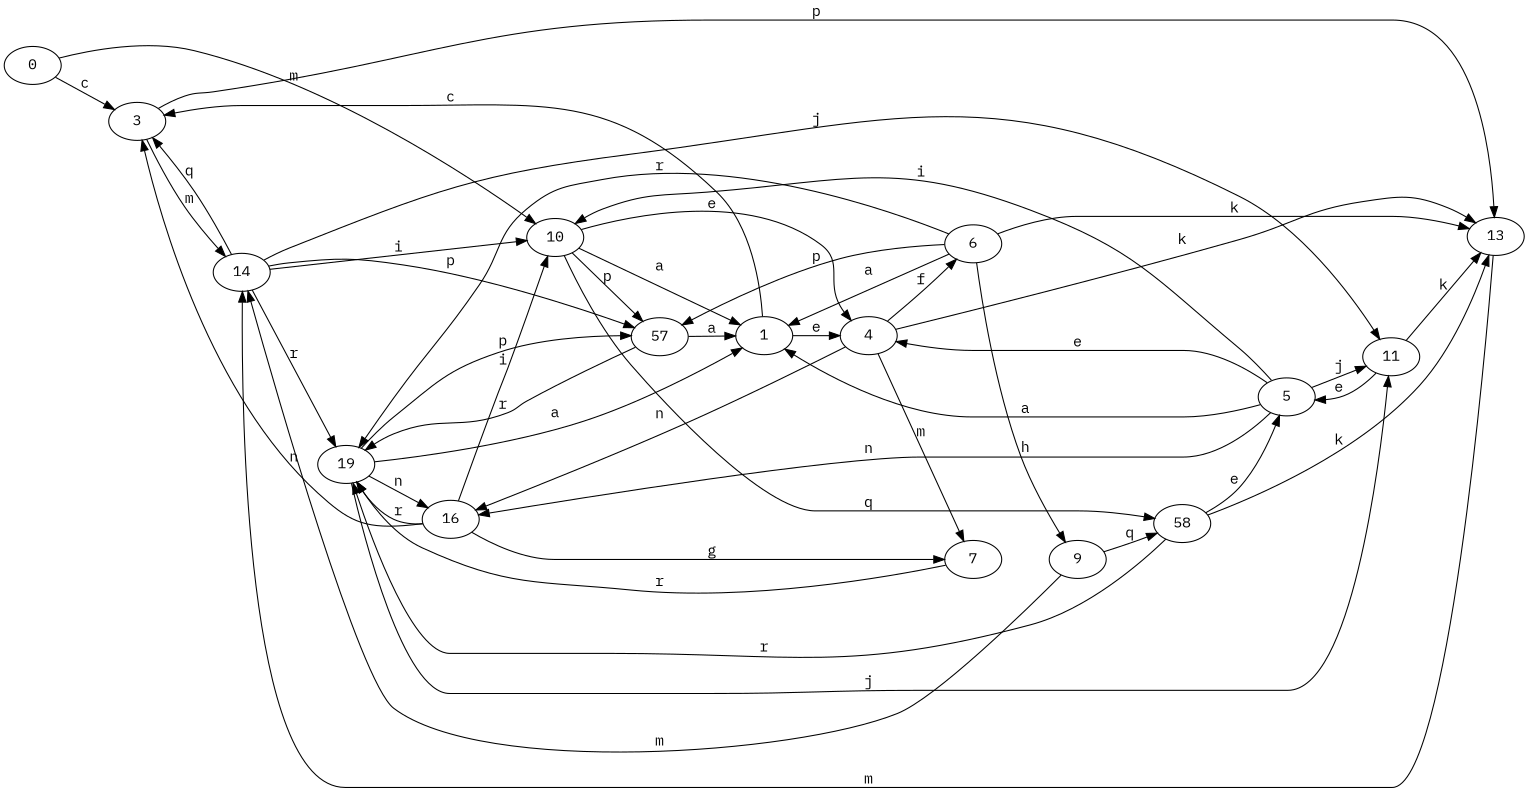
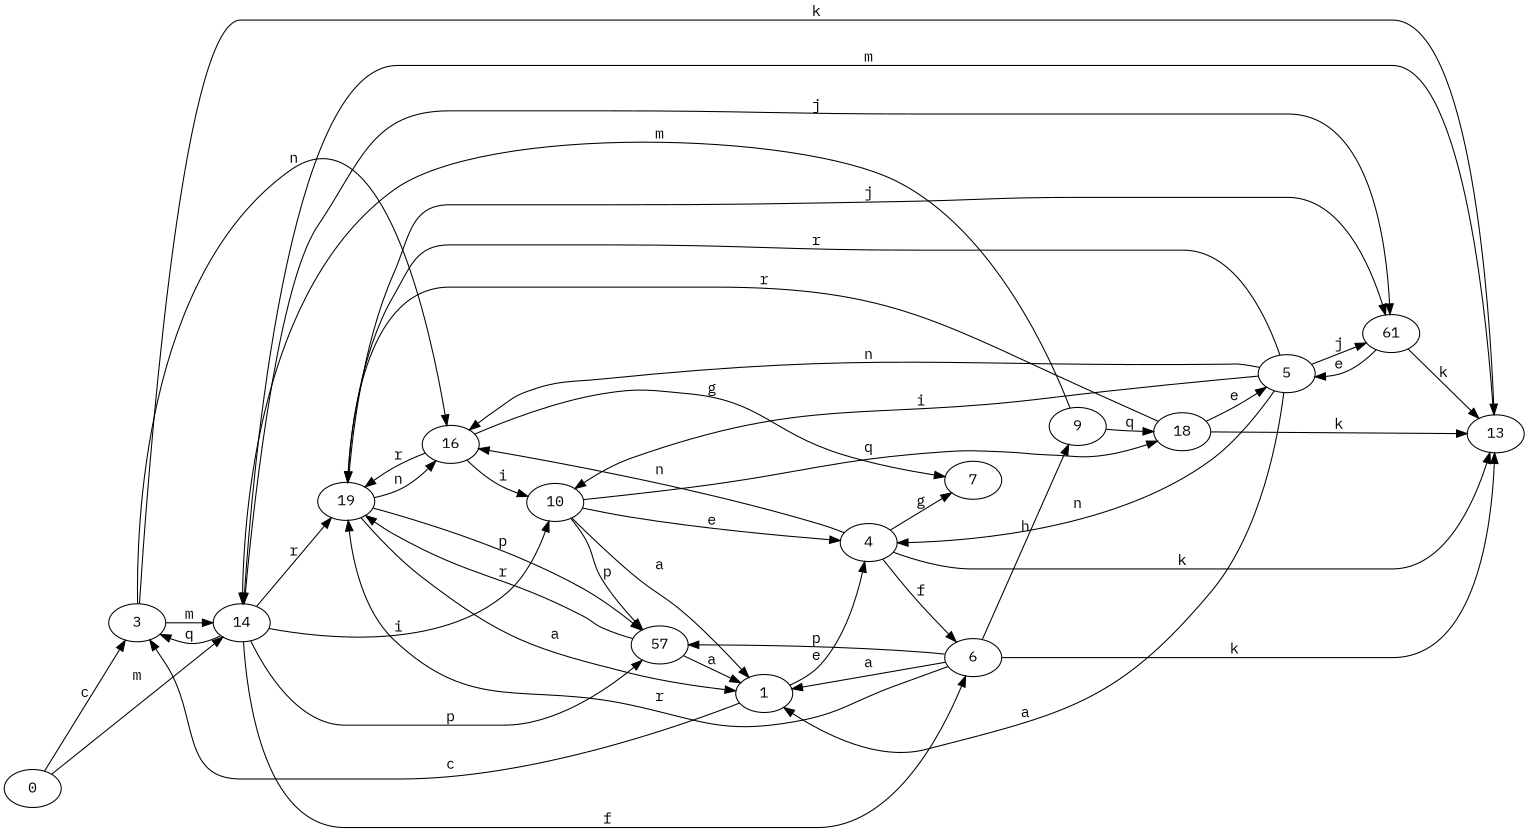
(816, 12) -> (816, 12)
(306, 90) -> (133, 709)
(1078, 343) -> (1078, 504)
(1391, 357) -> (1391, 334)
(234, 385) -> (239, 220)
(921, 432) -> (921, 502)
(1182, 524) -> (1182, 432)
(640, 591) -> (760, 247)
none -> (573, 828)
